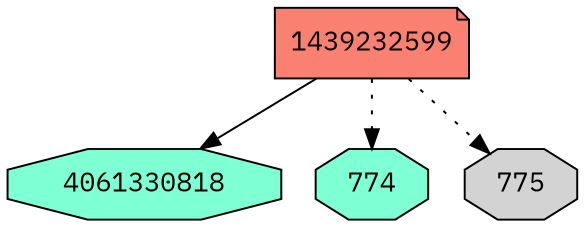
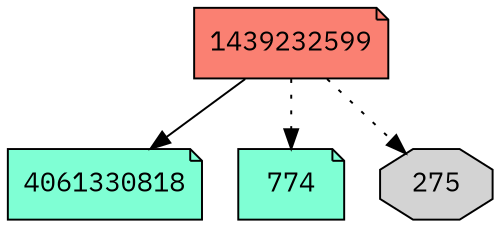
(144, 184) -> (105, 184)
(372, 184) -> (291, 184)
(521, 184) -> (436, 184)
